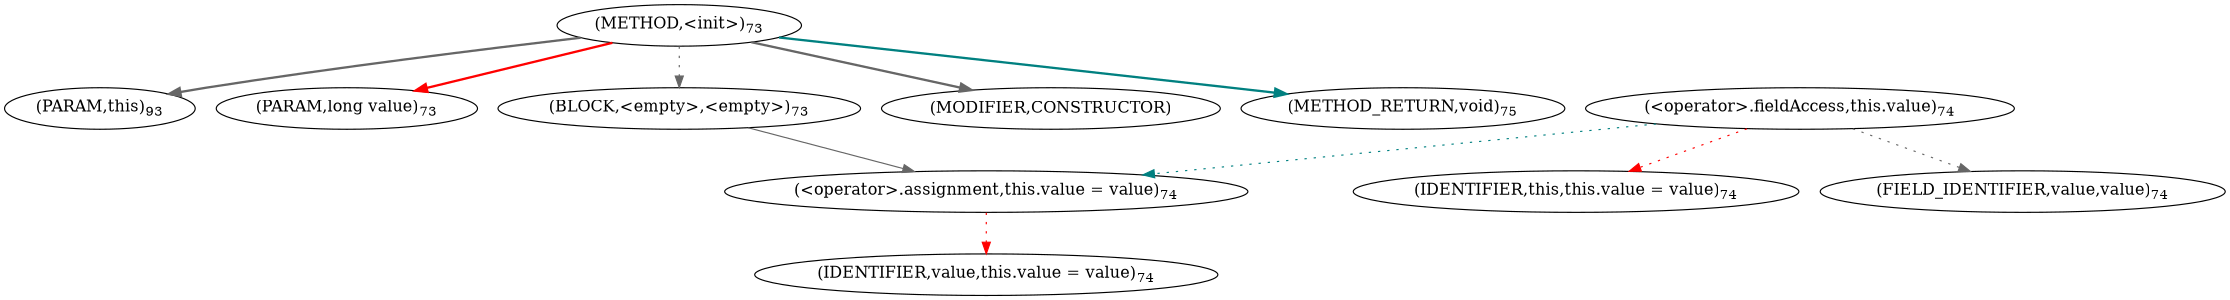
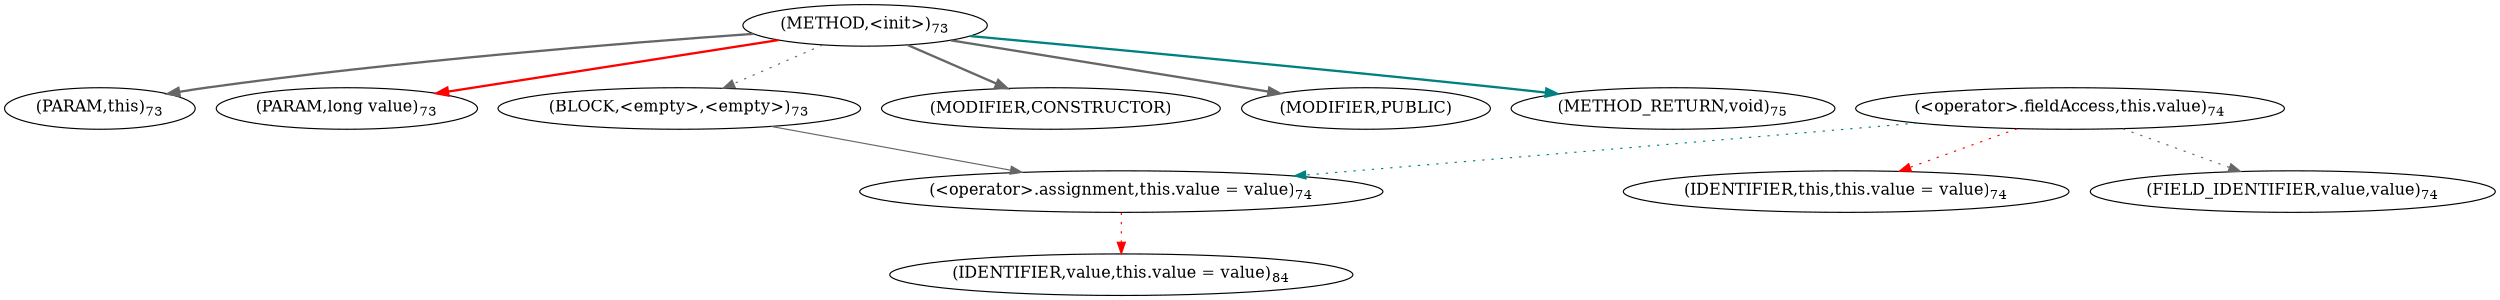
(155, 107) -> (155, 107)
none -> (1366, 108)
(1146, 273) -> (1281, 273)
